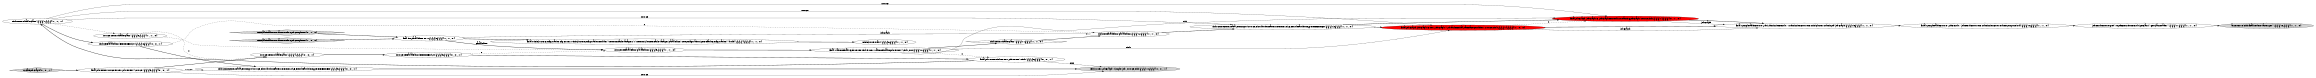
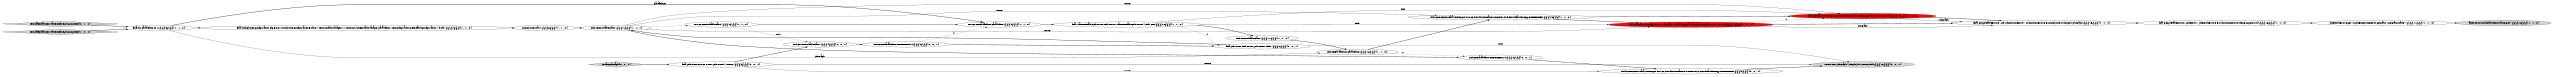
(629, 26) -> (1428, 55)
none -> (578, 28)
(1016, 42) -> (1262, 38)
(382, 49) -> (857, 25)
(189, 51) -> (778, 35)
